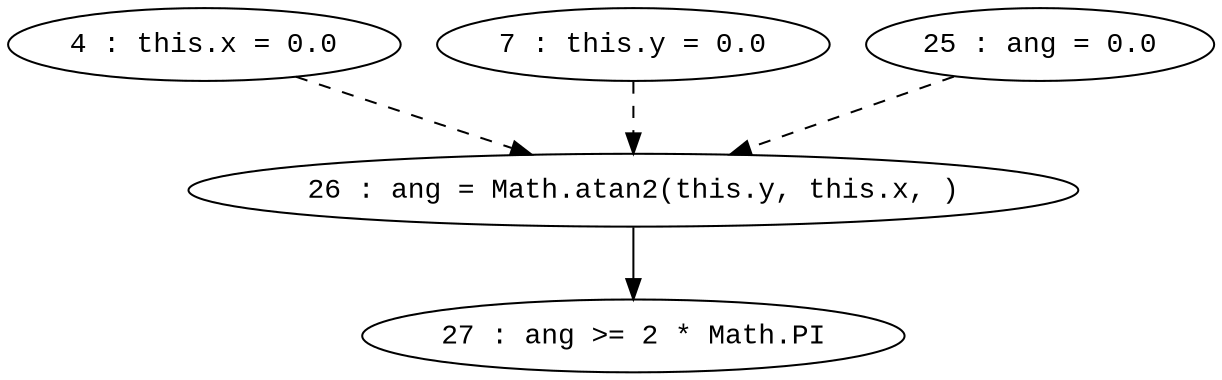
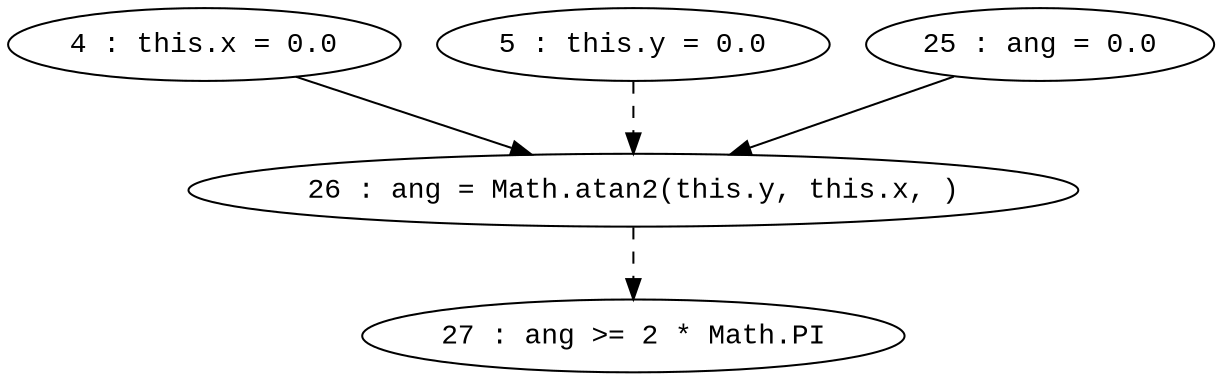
(633, 45) -> (633, 45)
(404, 112) -> (404, 112)
(852, 112) -> (852, 112)
(633, 253) -> (633, 253)
